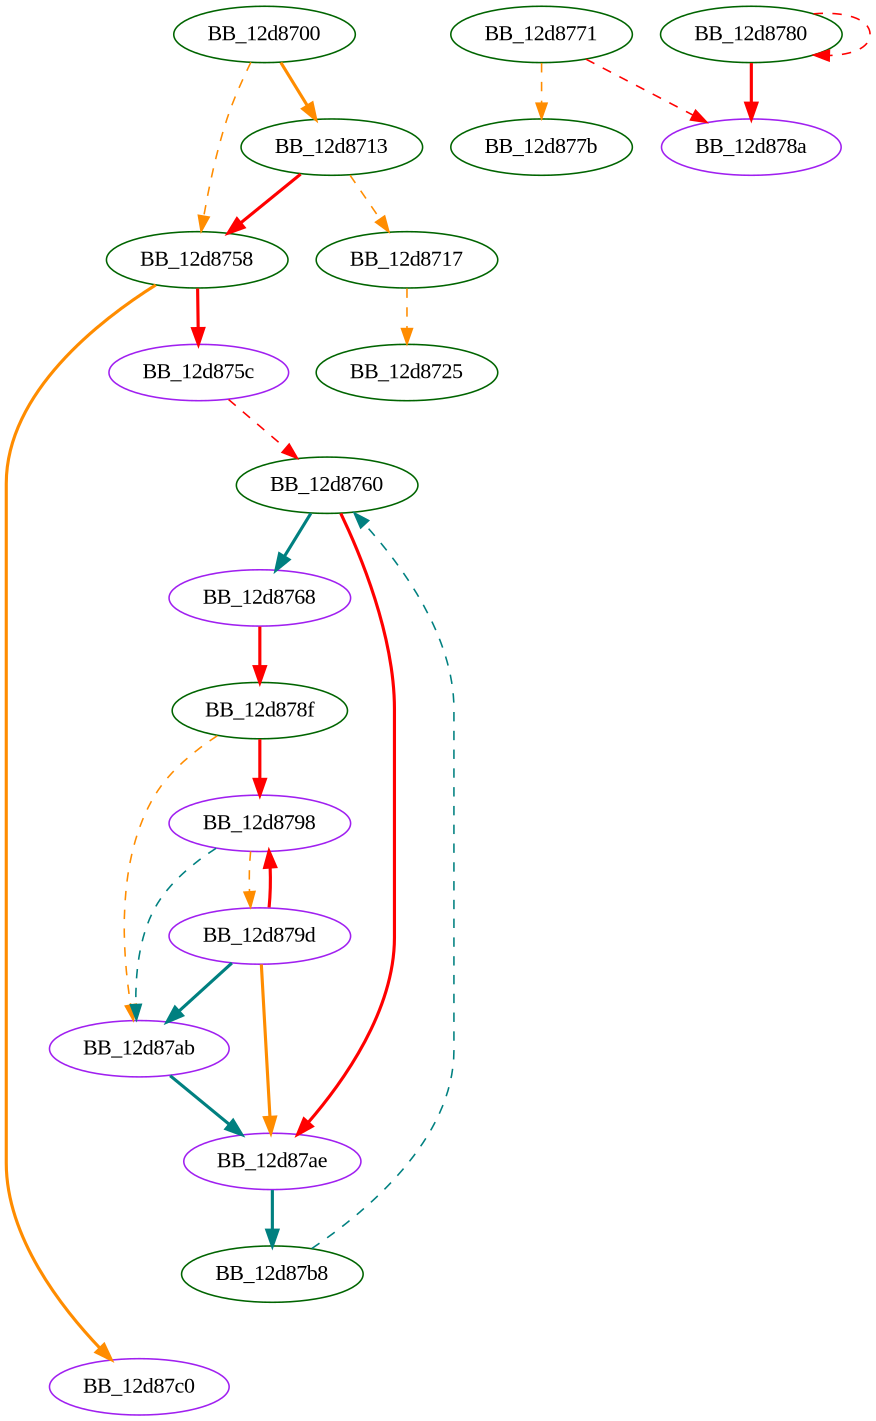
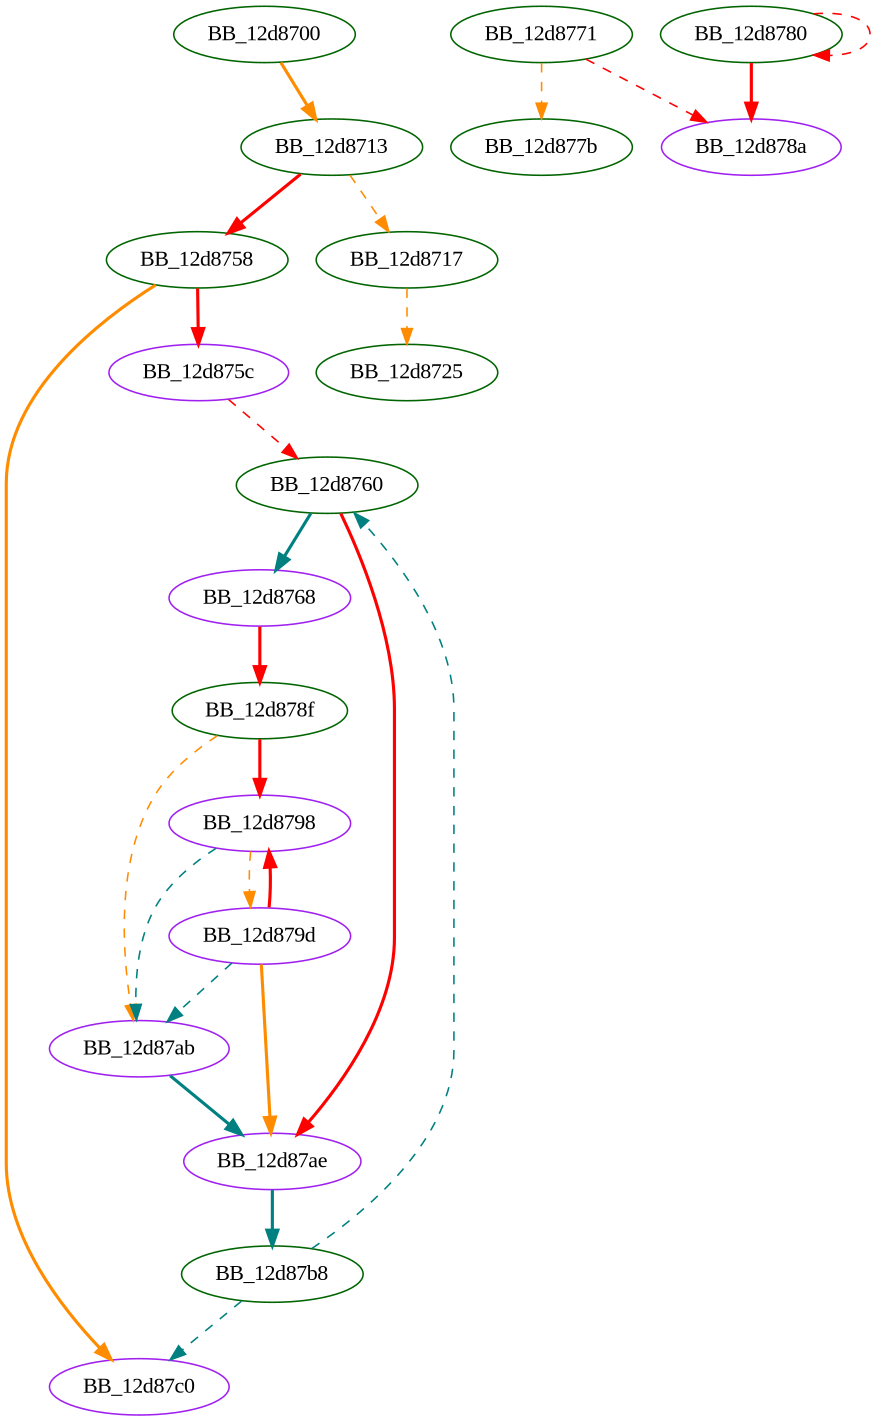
(221, 137) -> none
(206, 987) -> (206, 987)
none -> (212, 1326)
